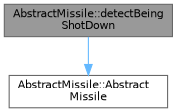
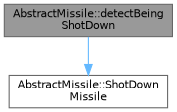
(88, 92) -> (88, 92)
